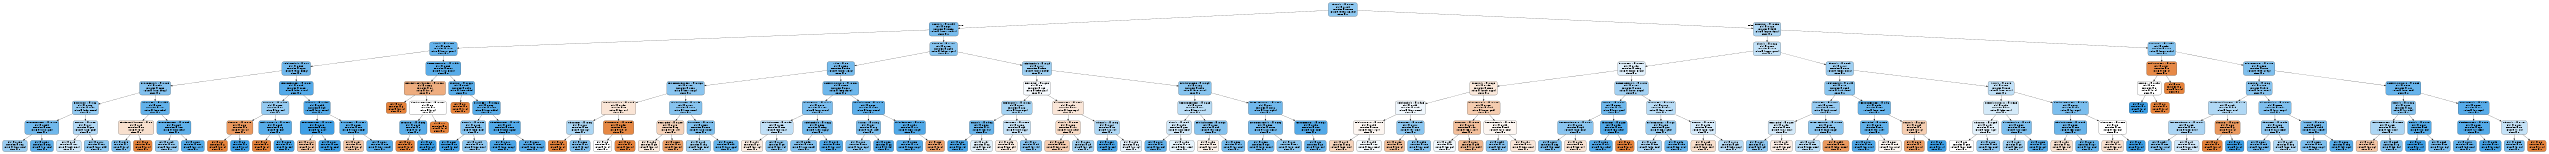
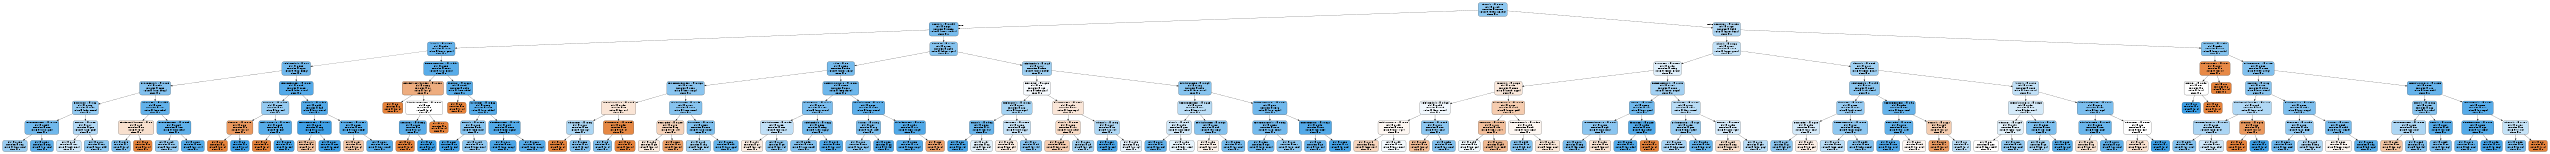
(603, 146) -> (603, 146)
none -> (1340, 146)
(1836, 146) -> (1861, 146)
(1937, 146) -> (1962, 146)
(2014, 146) -> (2039, 146)
(2314, 146) -> (2338, 146)
(2415, 146) -> none
